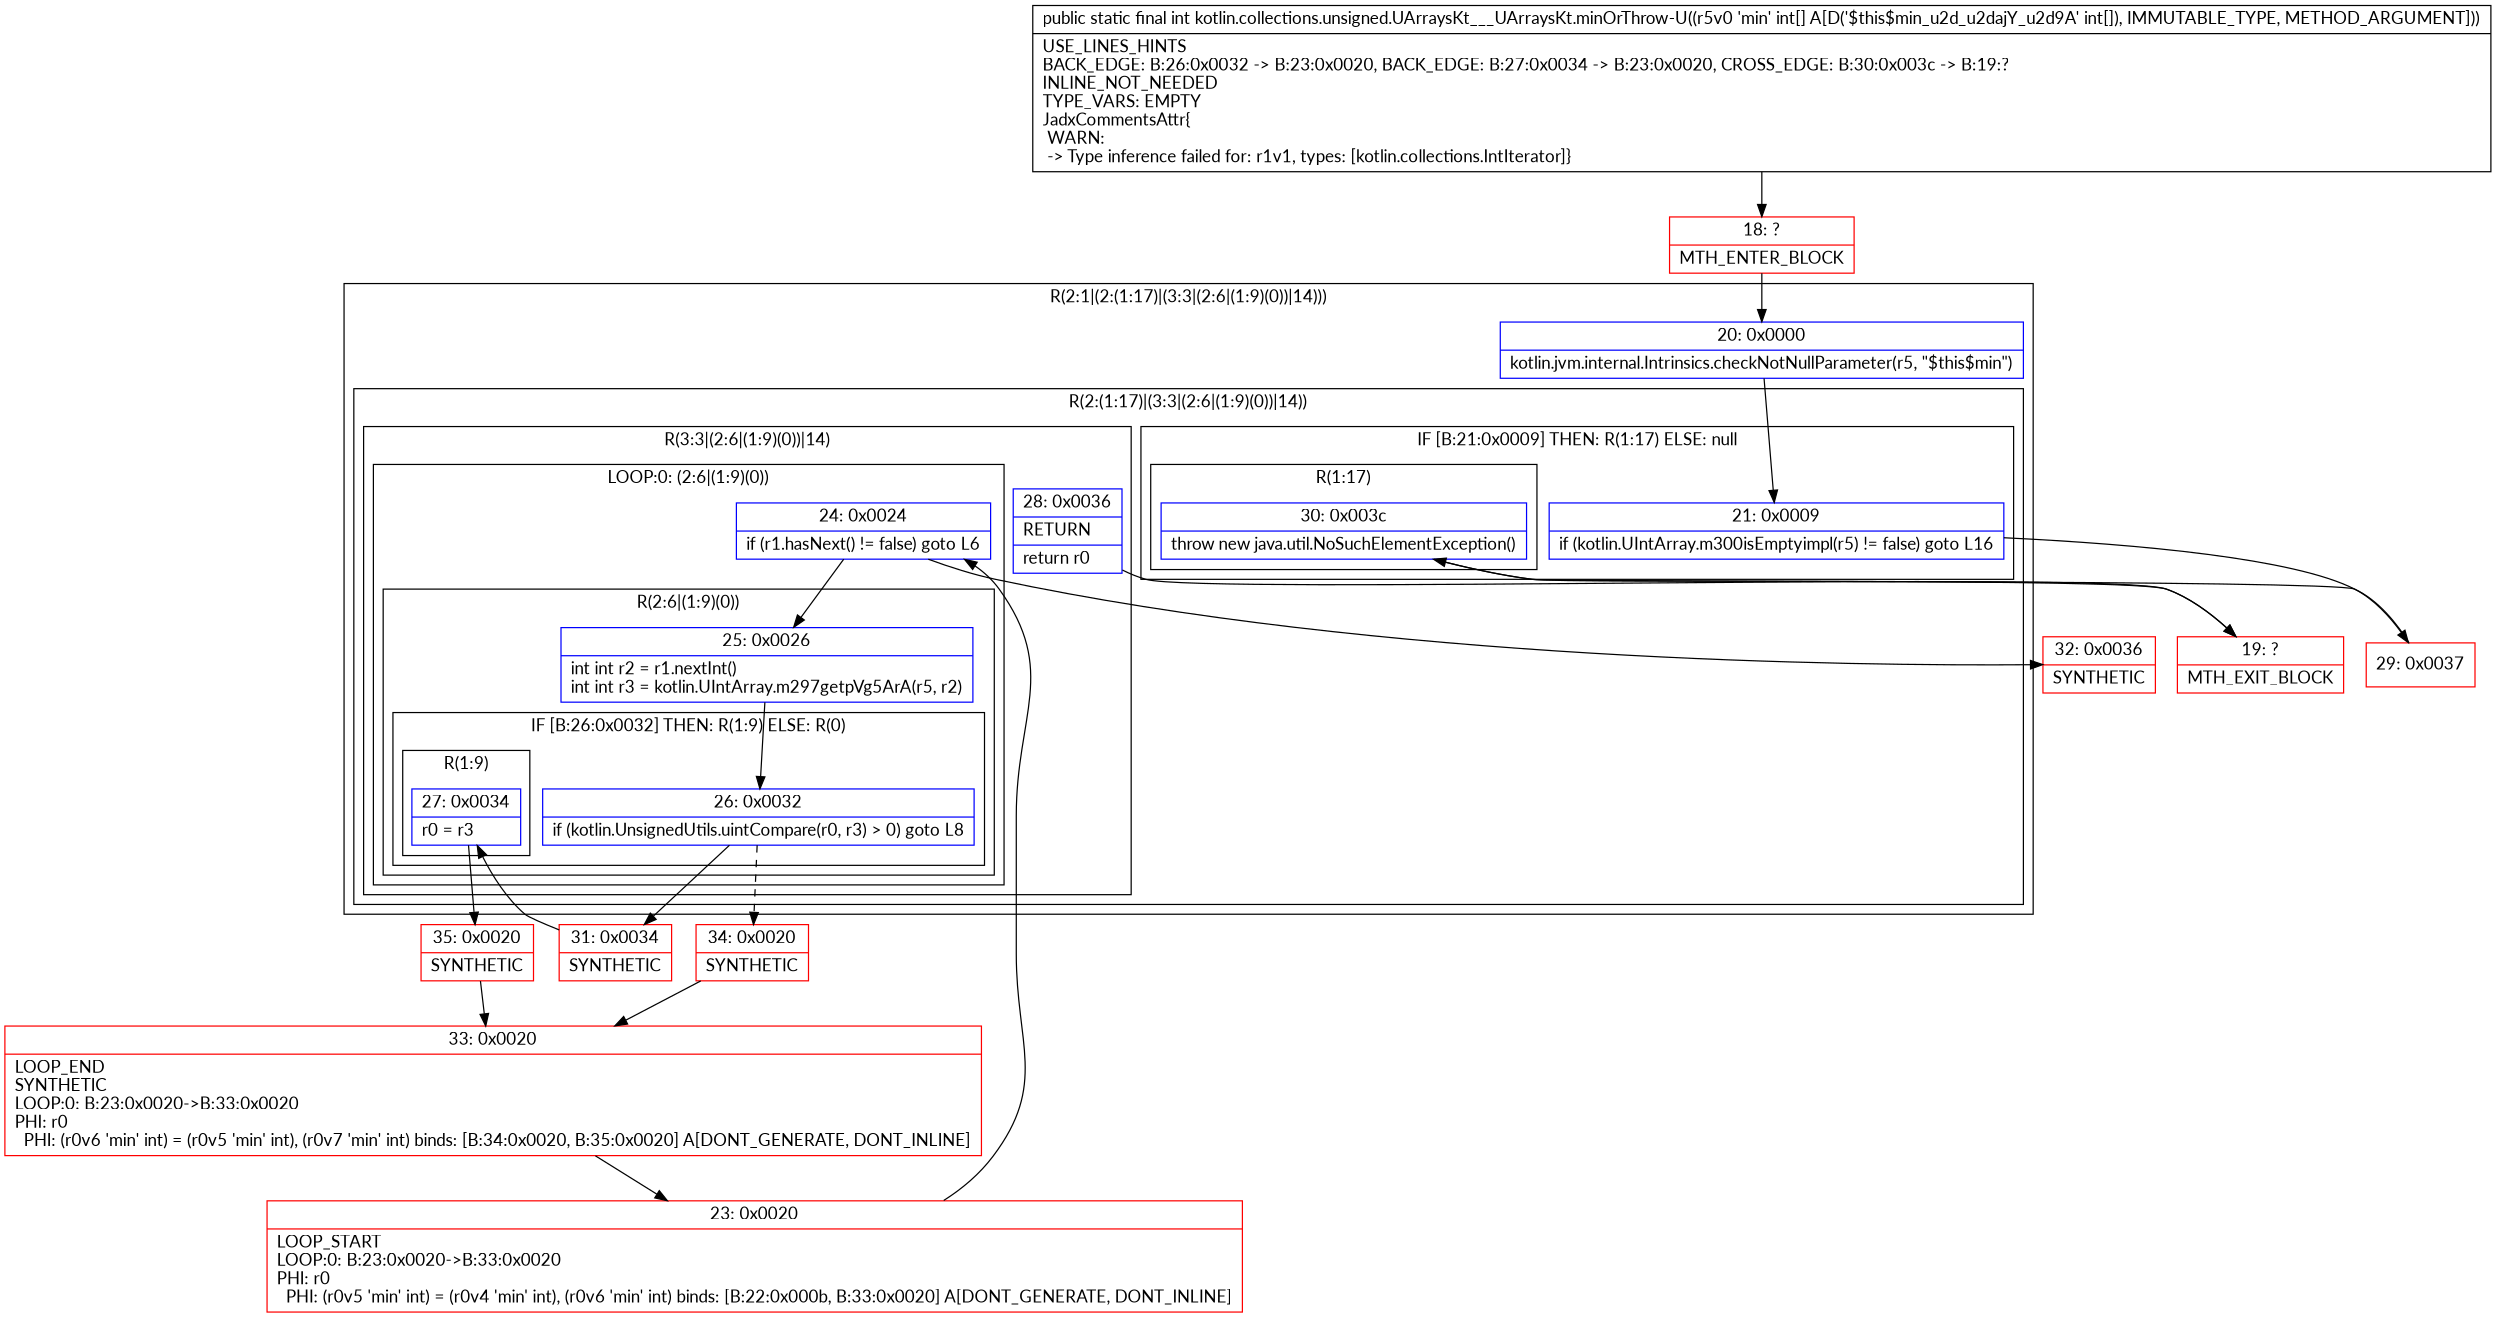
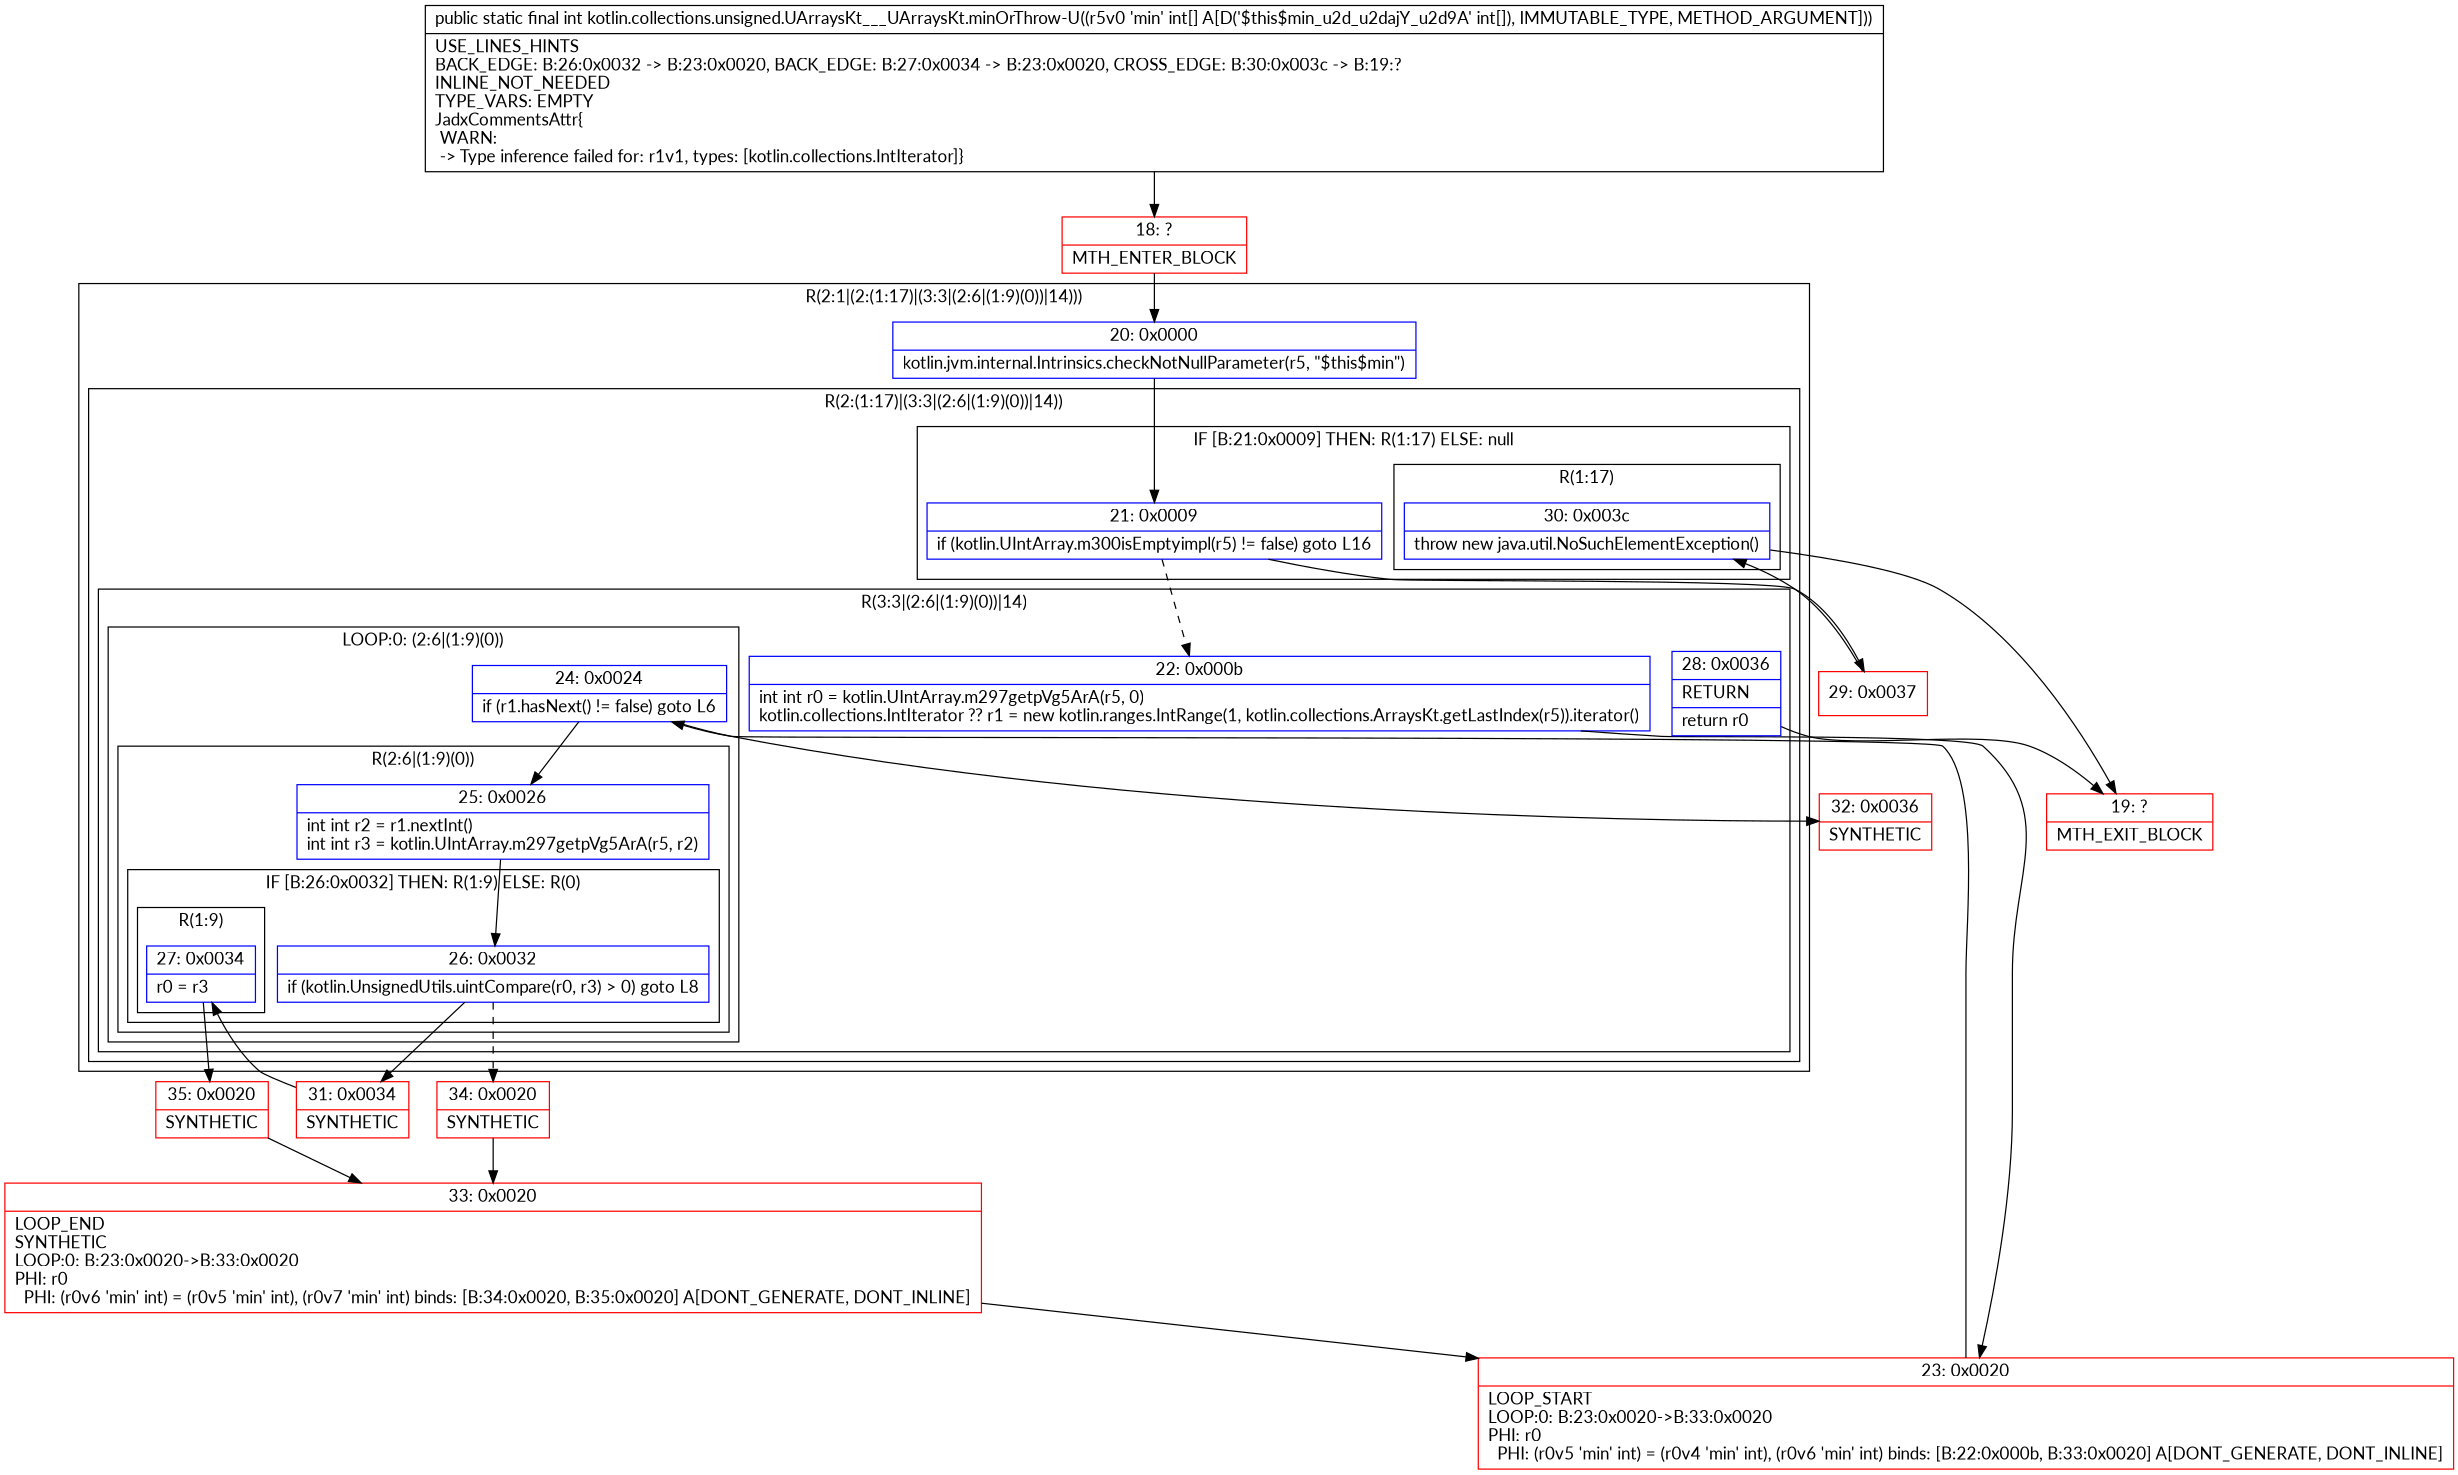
none -> (1200, 694)
